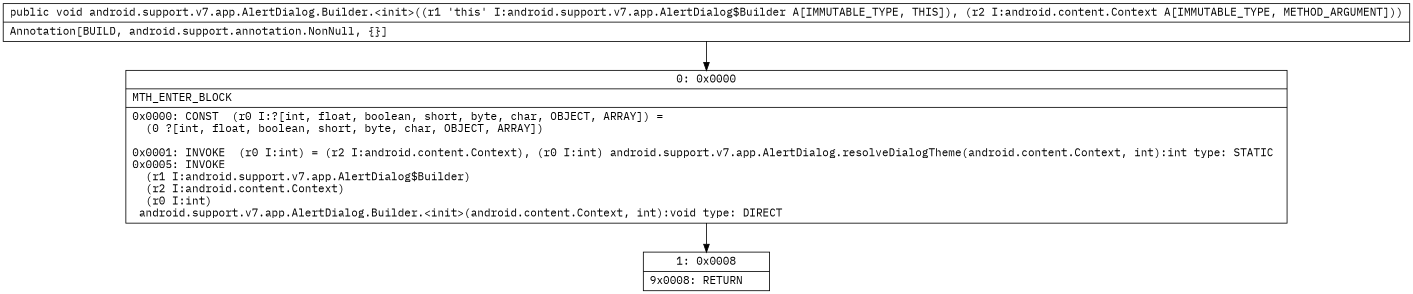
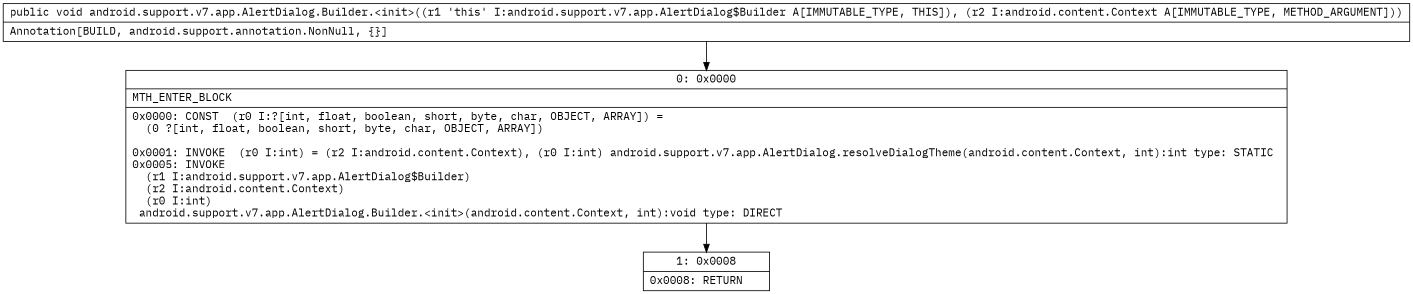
(706, 281) -> (706, 281)
